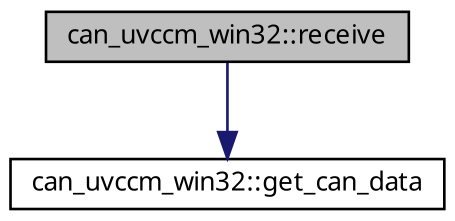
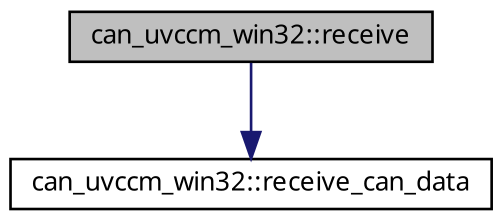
(227, 184) -> (251, 184)
